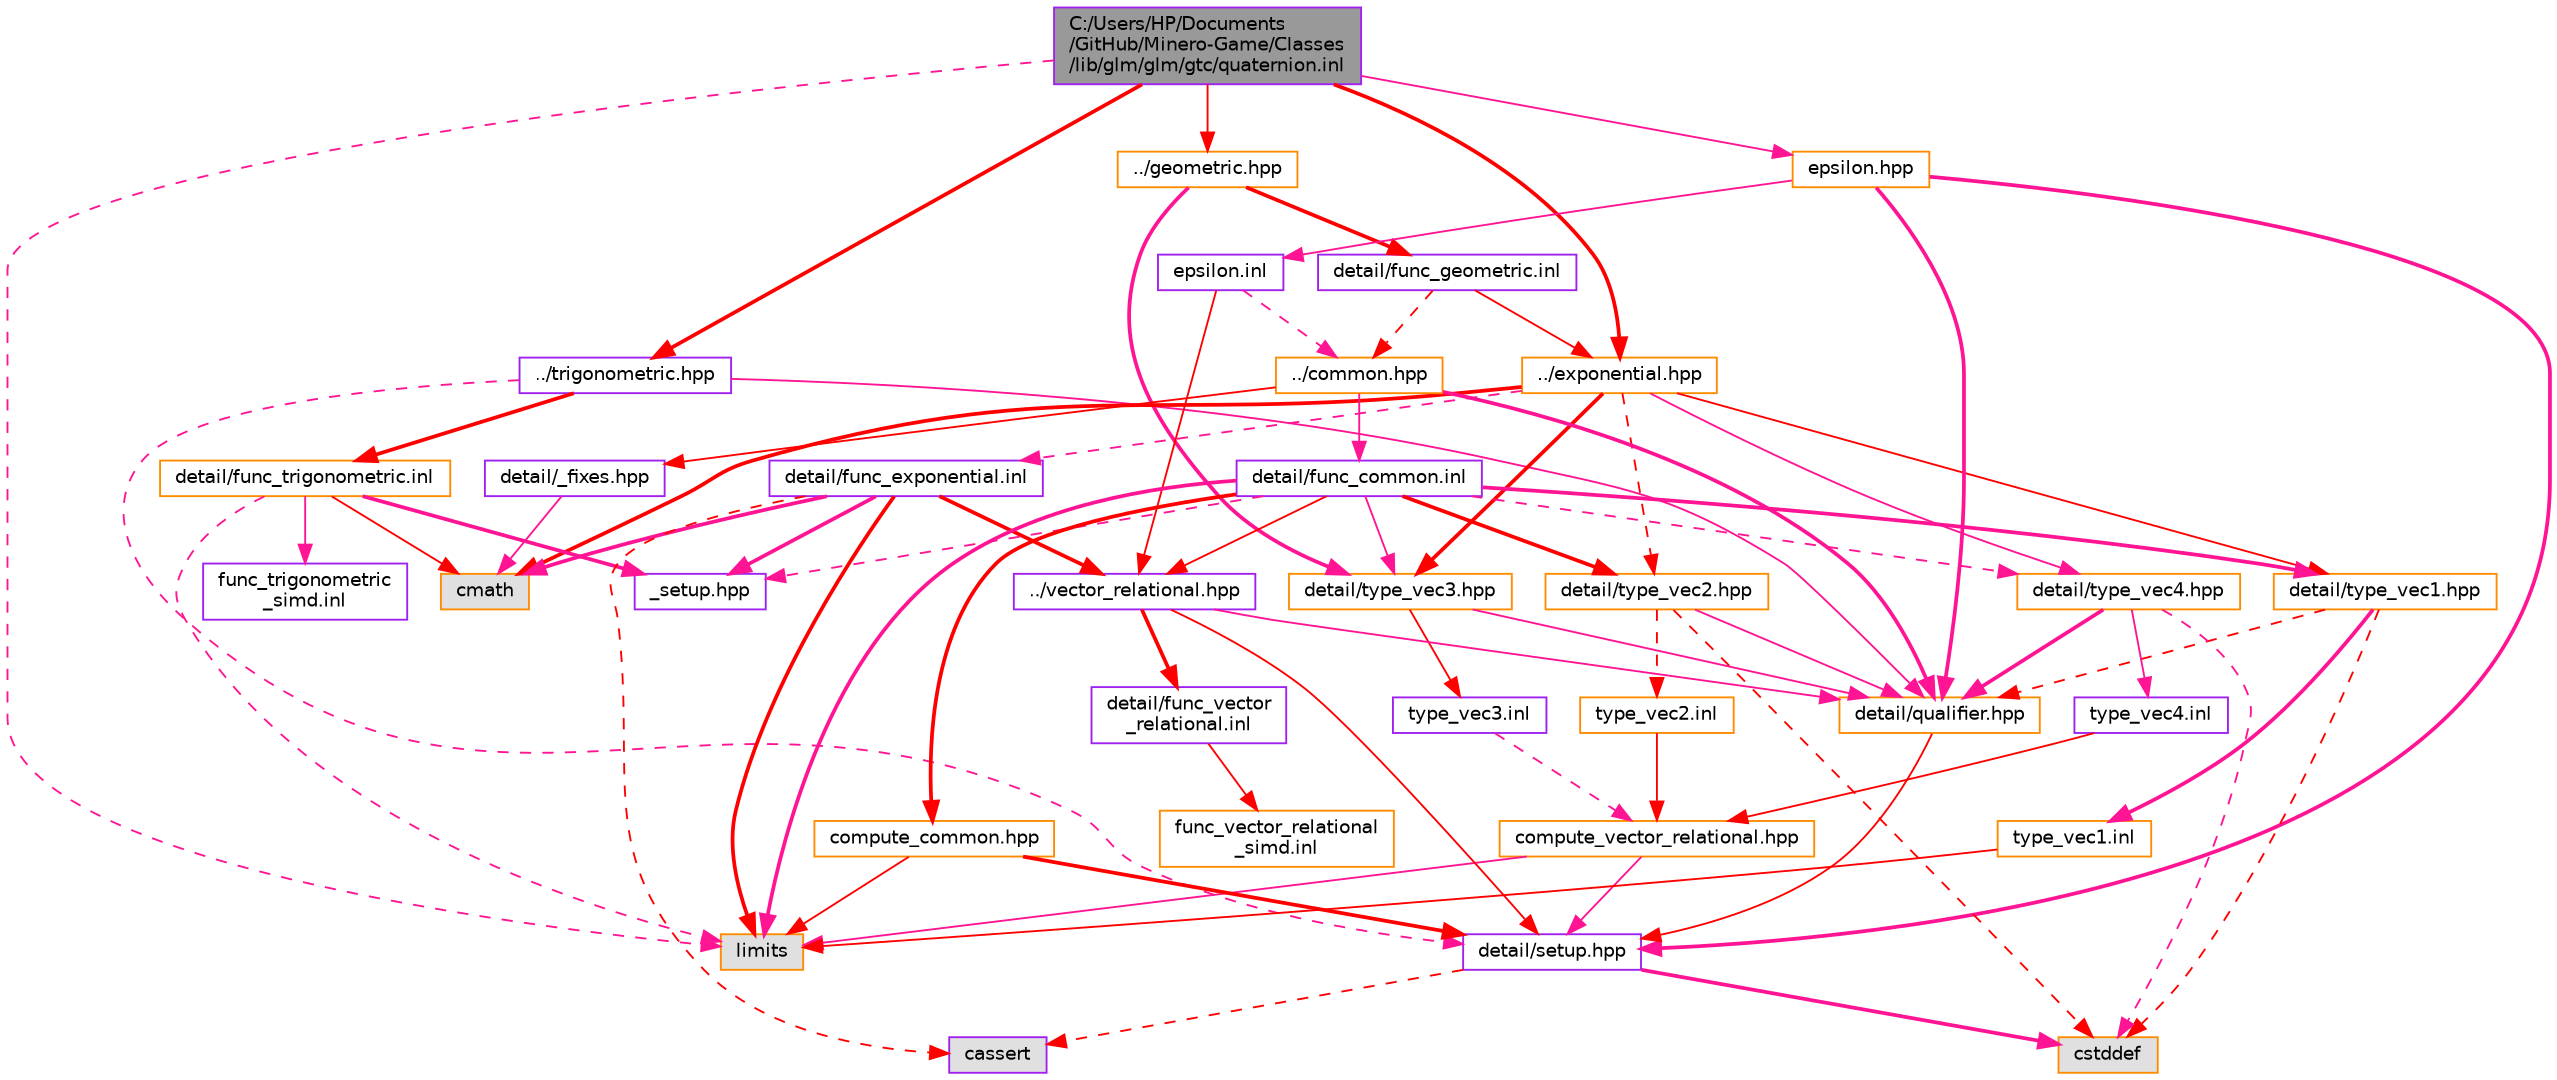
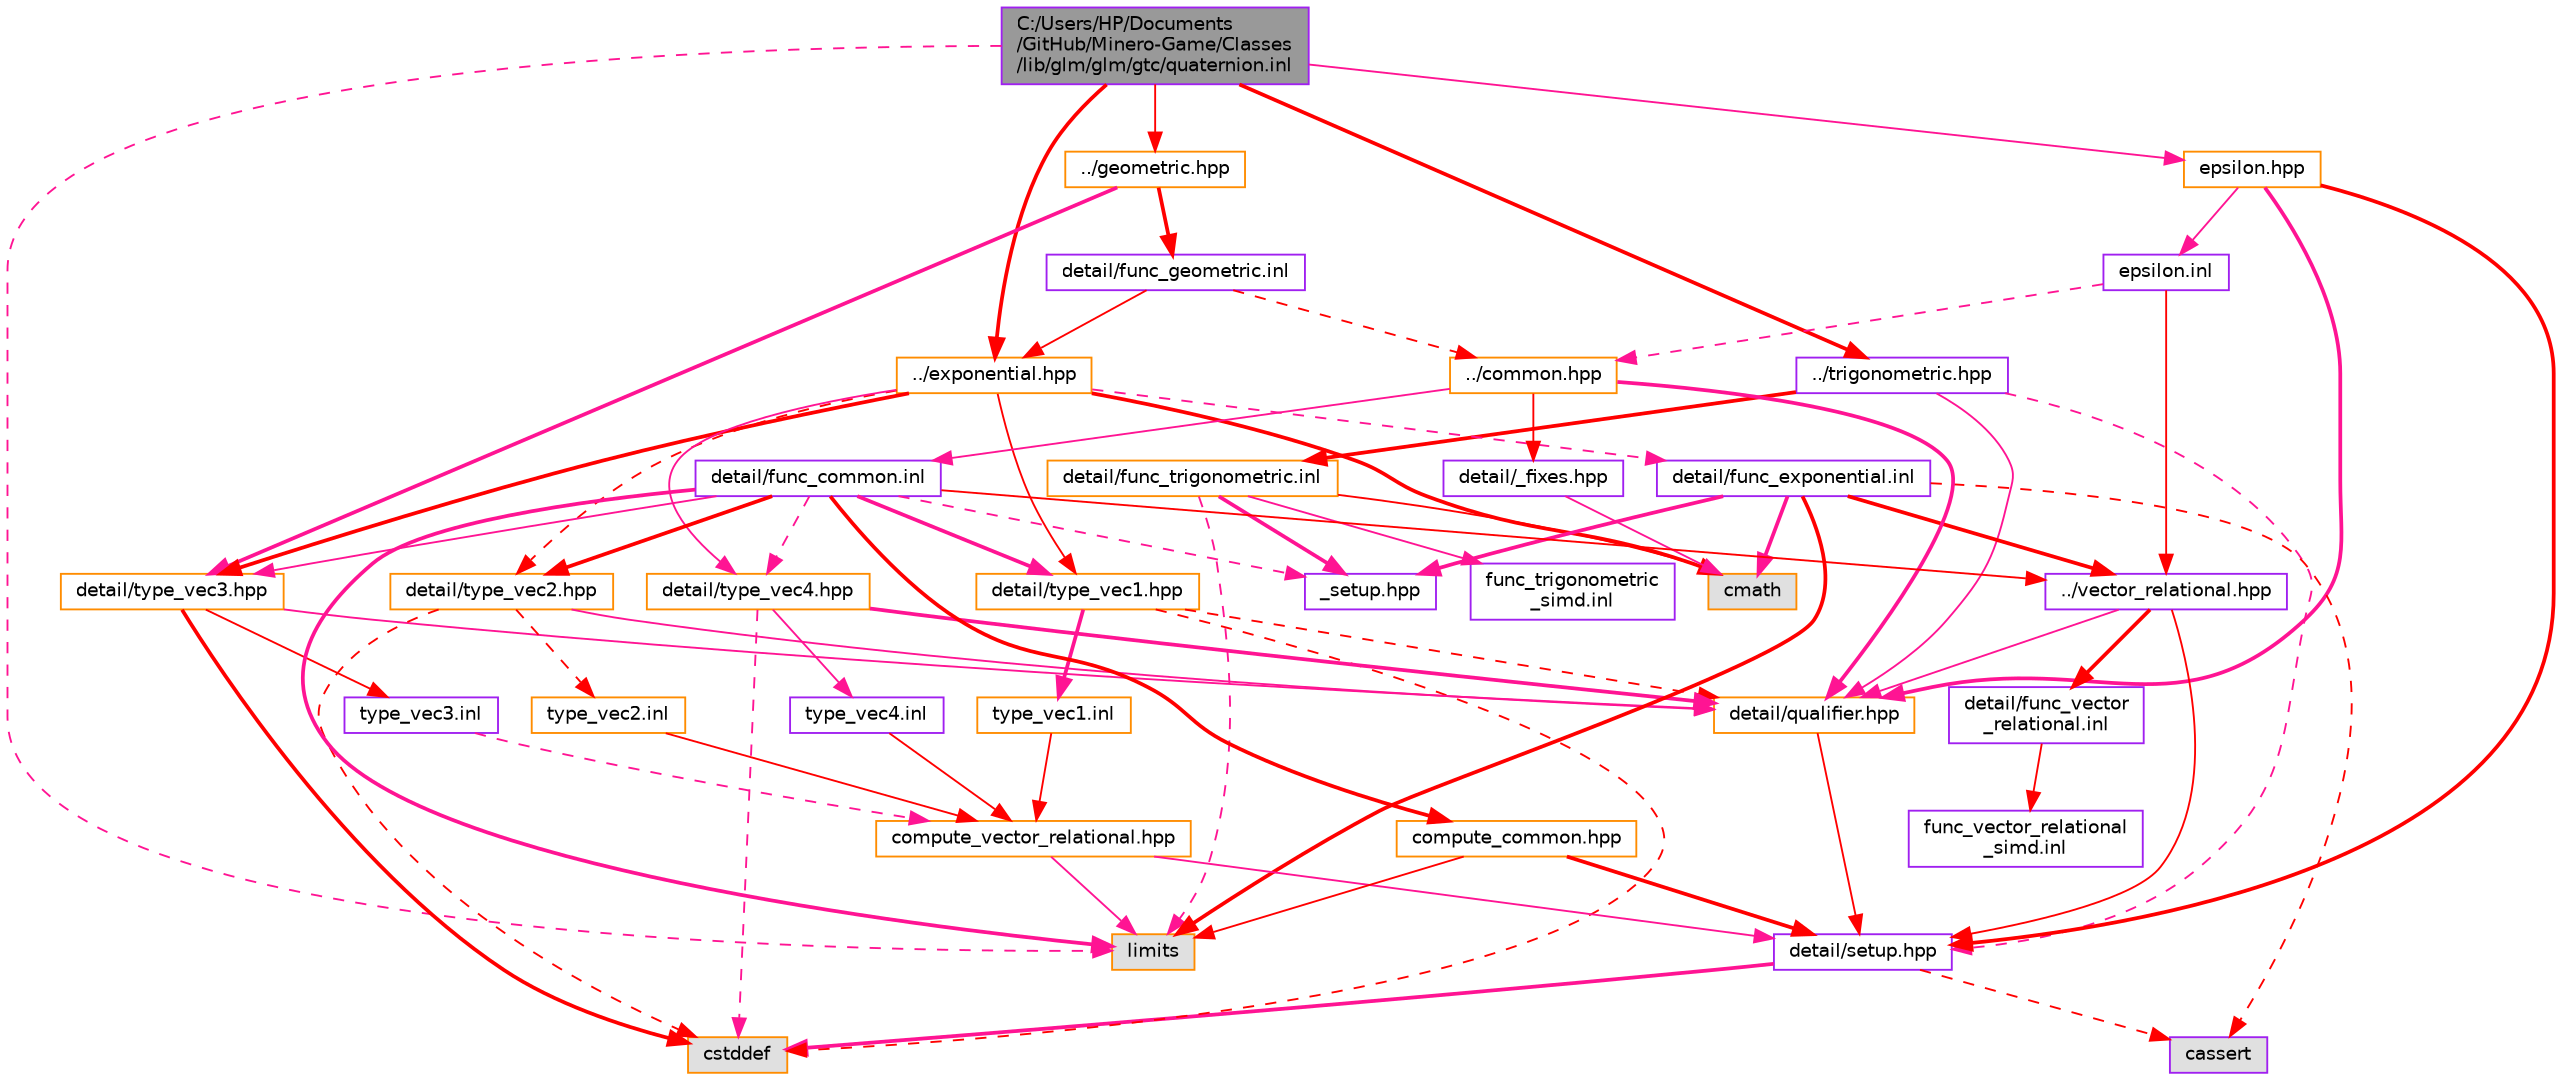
(2509, 630) -> (2532, 689)
(1277, 839) -> (2026, 839)
none -> (387, 872)
(1410, 903) -> (1045, 767)
